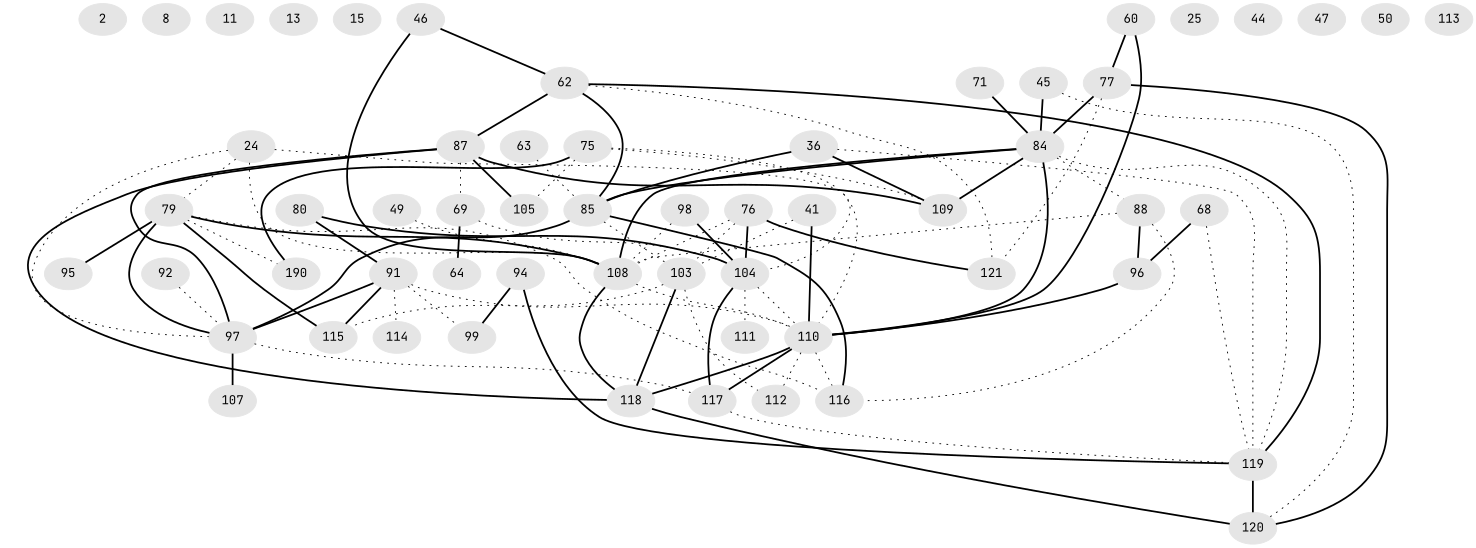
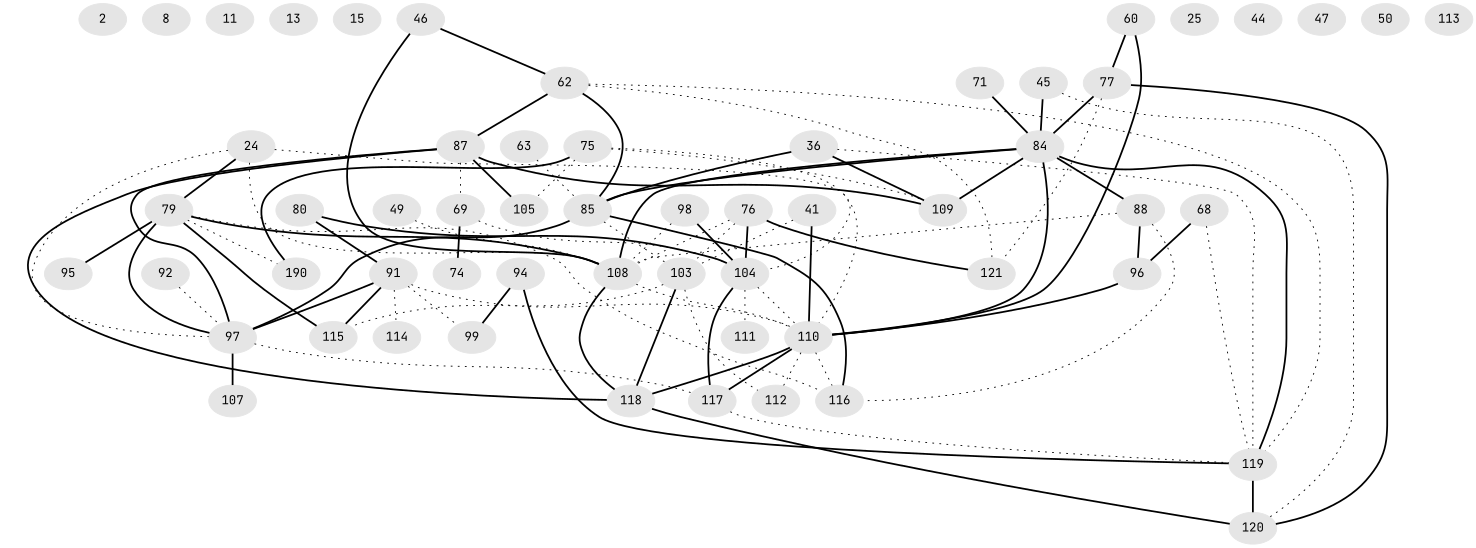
(1084, 125) -> (1084, 125)
(1090, 178) -> (1090, 178)
(206, 181) -> (206, 181)
(1281, 214) -> (1281, 214)
(457, 274) -> (457, 274)
